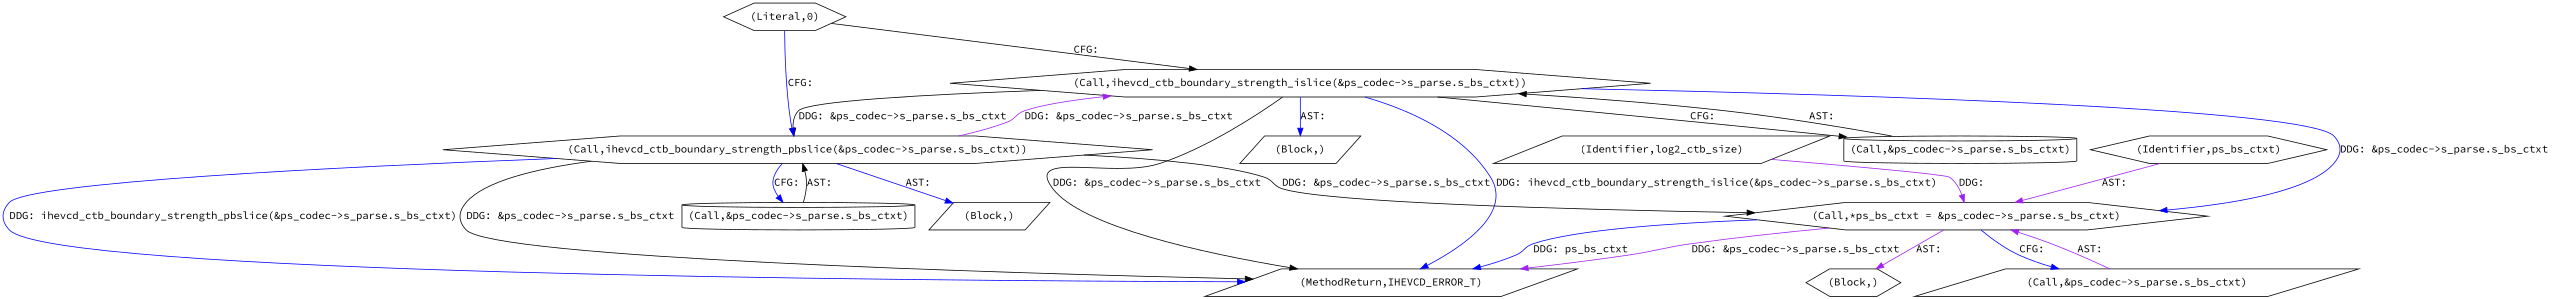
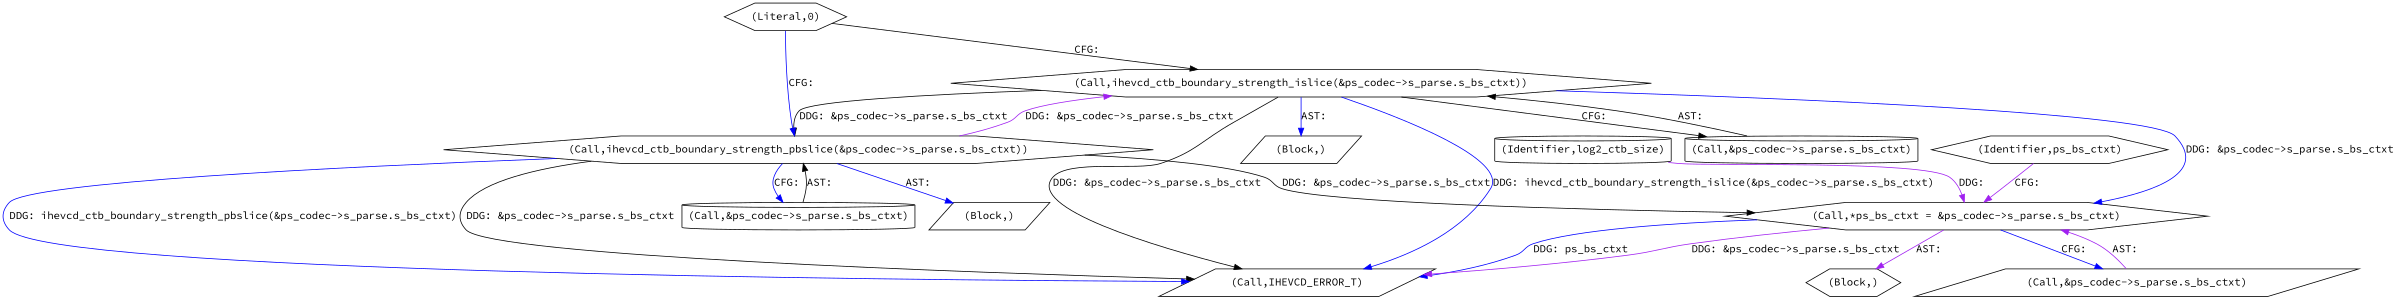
(1662, 150) -> (1583, 150)
(2118, 183) -> (2031, 183)
(1391, 283) -> (1297, 283)
